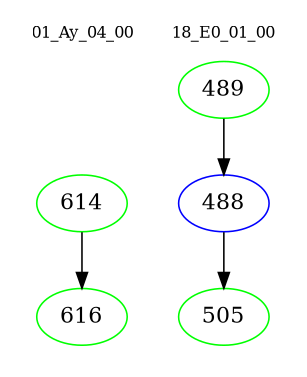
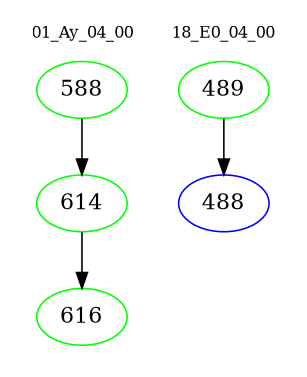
(224, 34) -> (224, 34)
none -> (82, 90)
(224, 317) -> none
